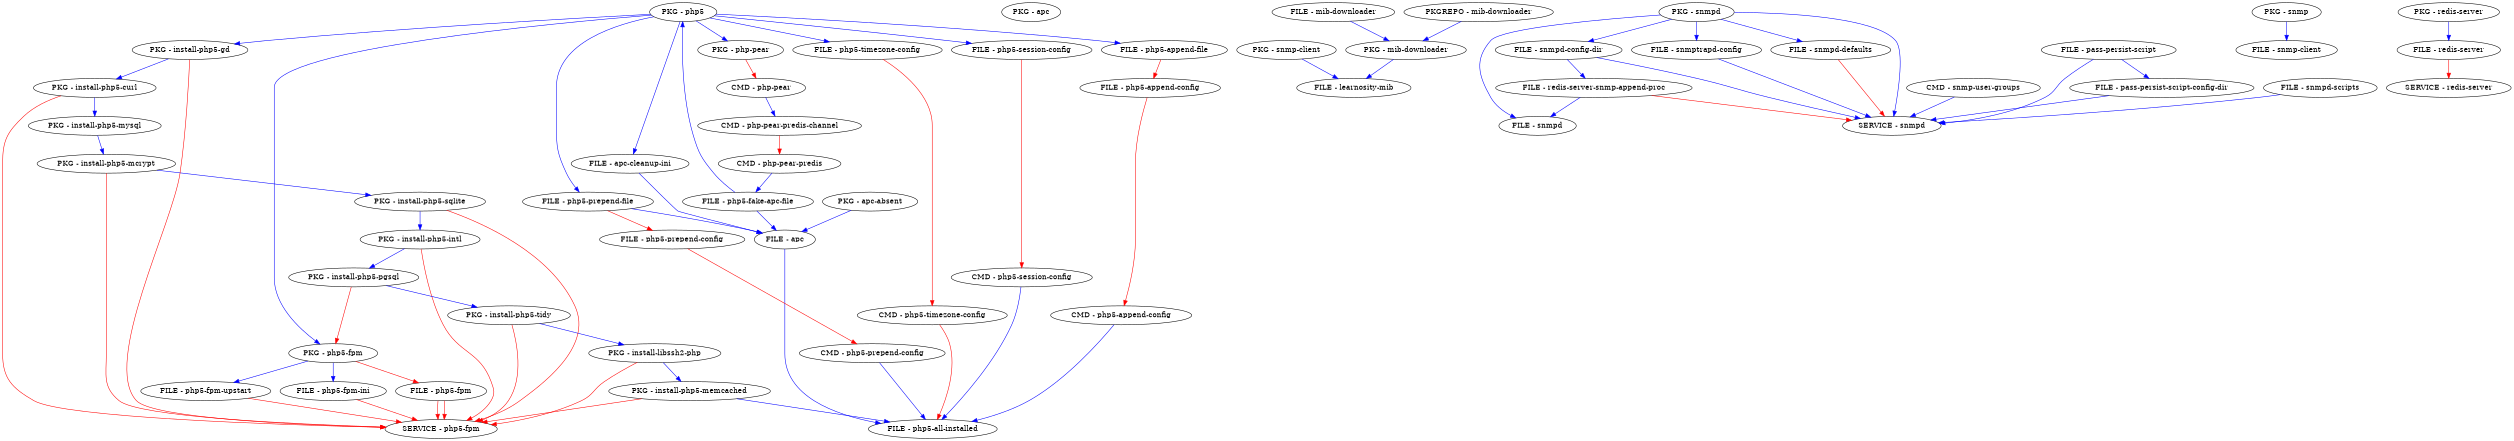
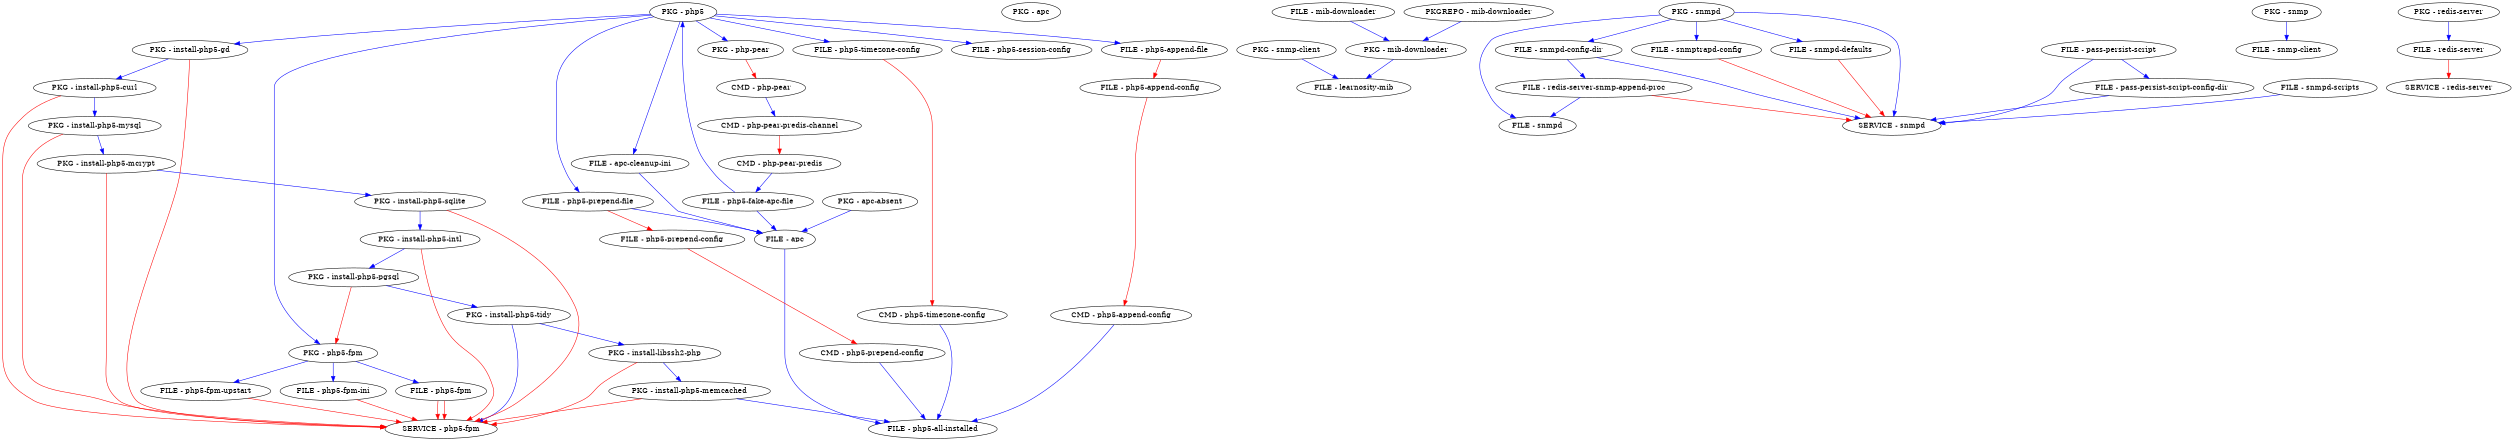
(1792, 87) -> (1792, 87)
(1973, 88) -> none
(1022, 277) -> none
(952, 369) -> (952, 369)
(385, 371) -> (385, 371)
(517, 380) -> (517, 380)
none -> (73, 394)
